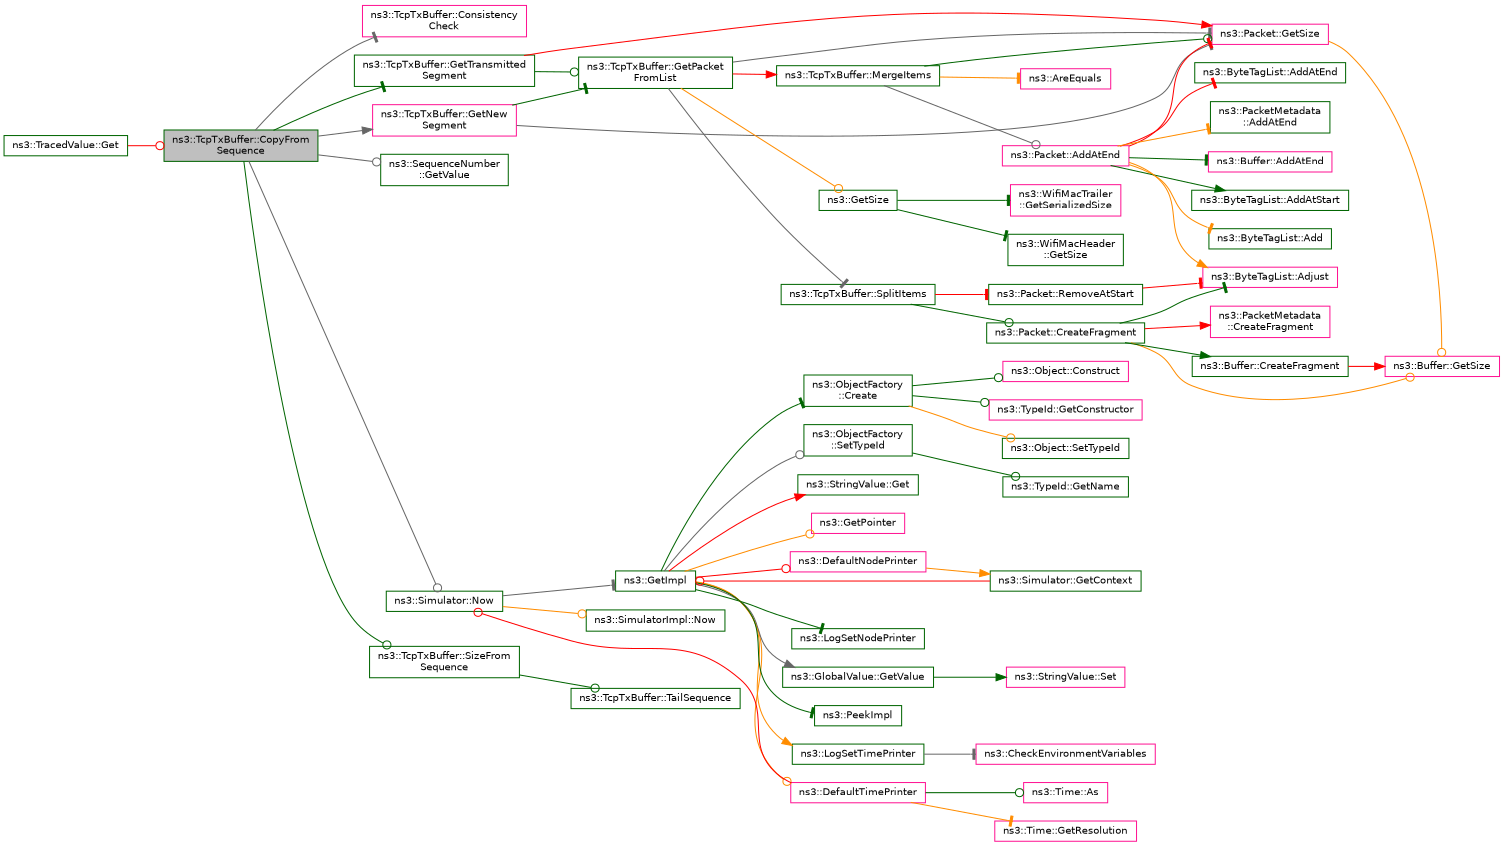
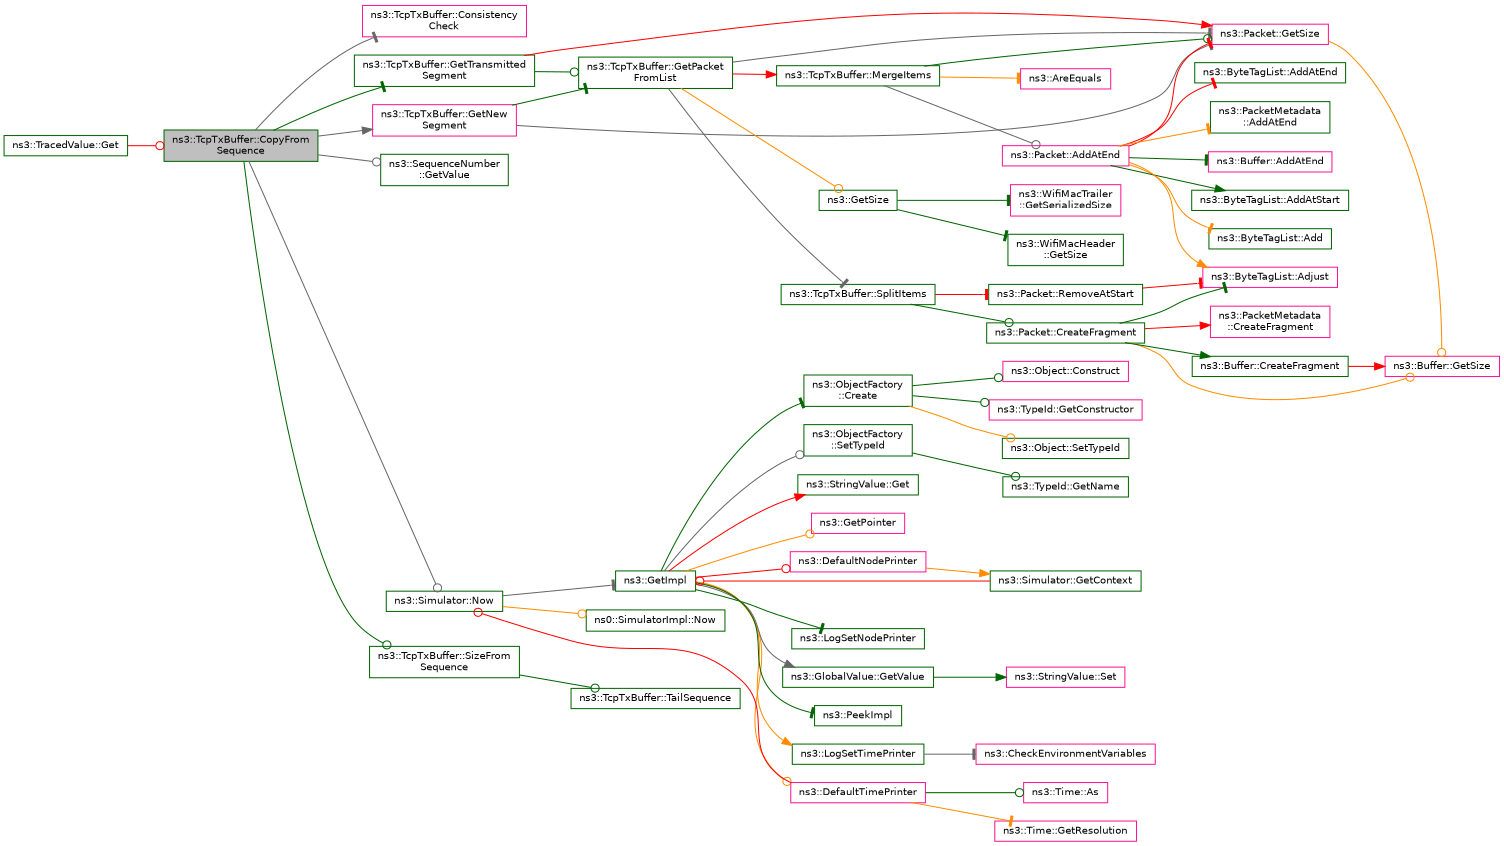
(656, 621) -> (656, 621)
